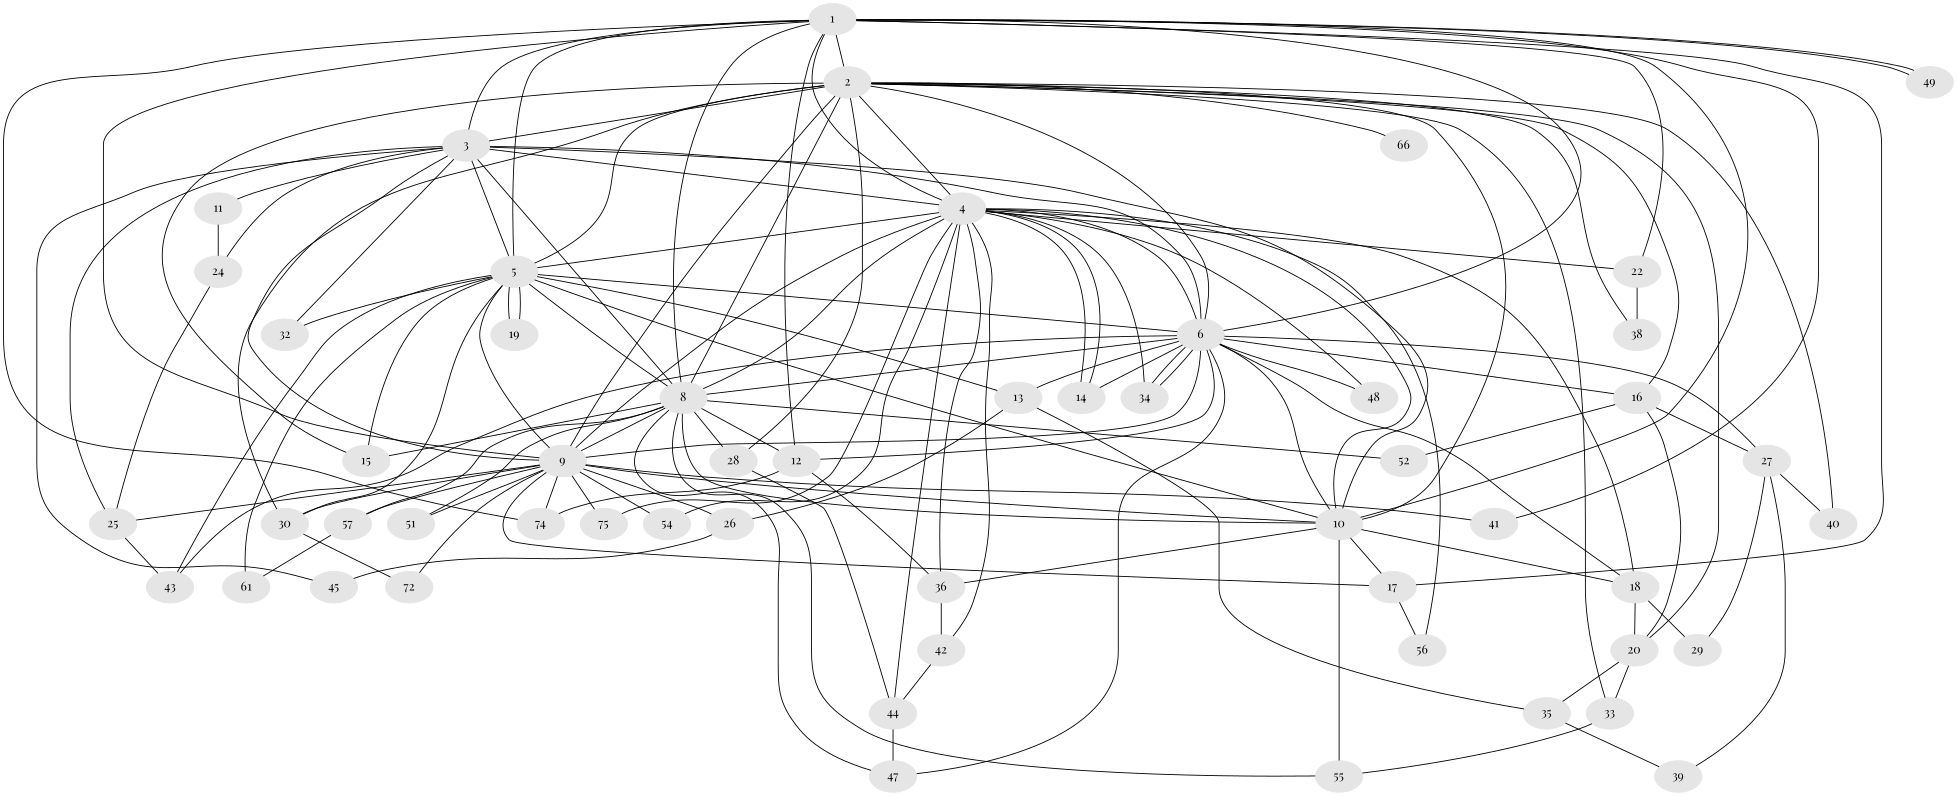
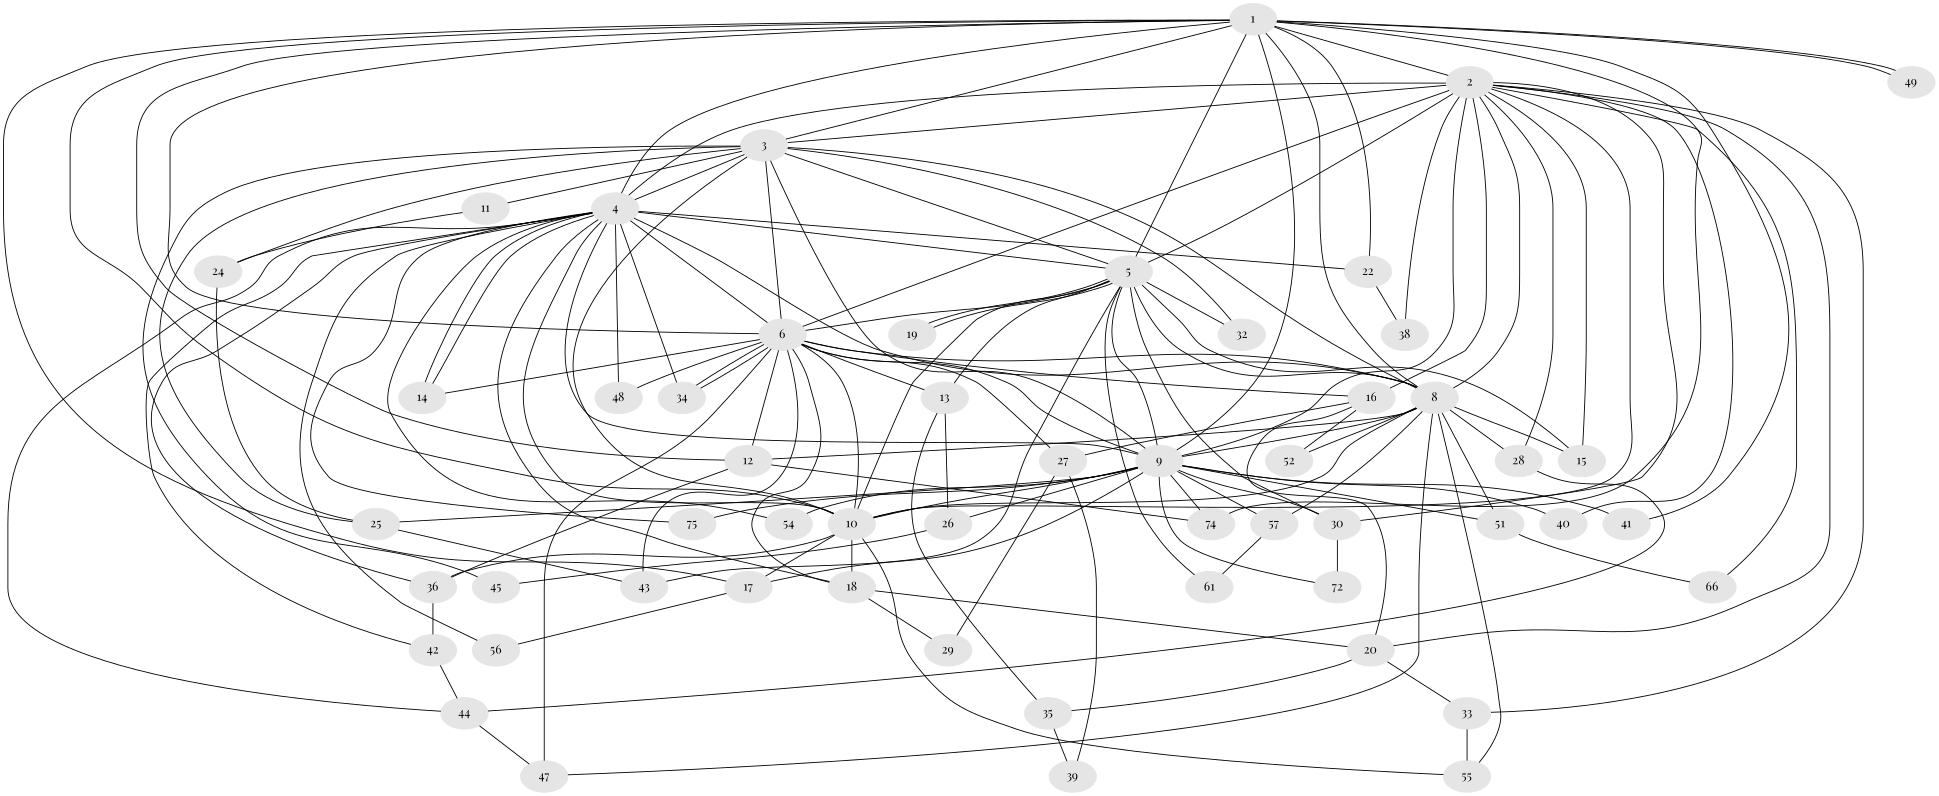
(1800, 493) -> (1447, 490)
none -> (1603, 562)
